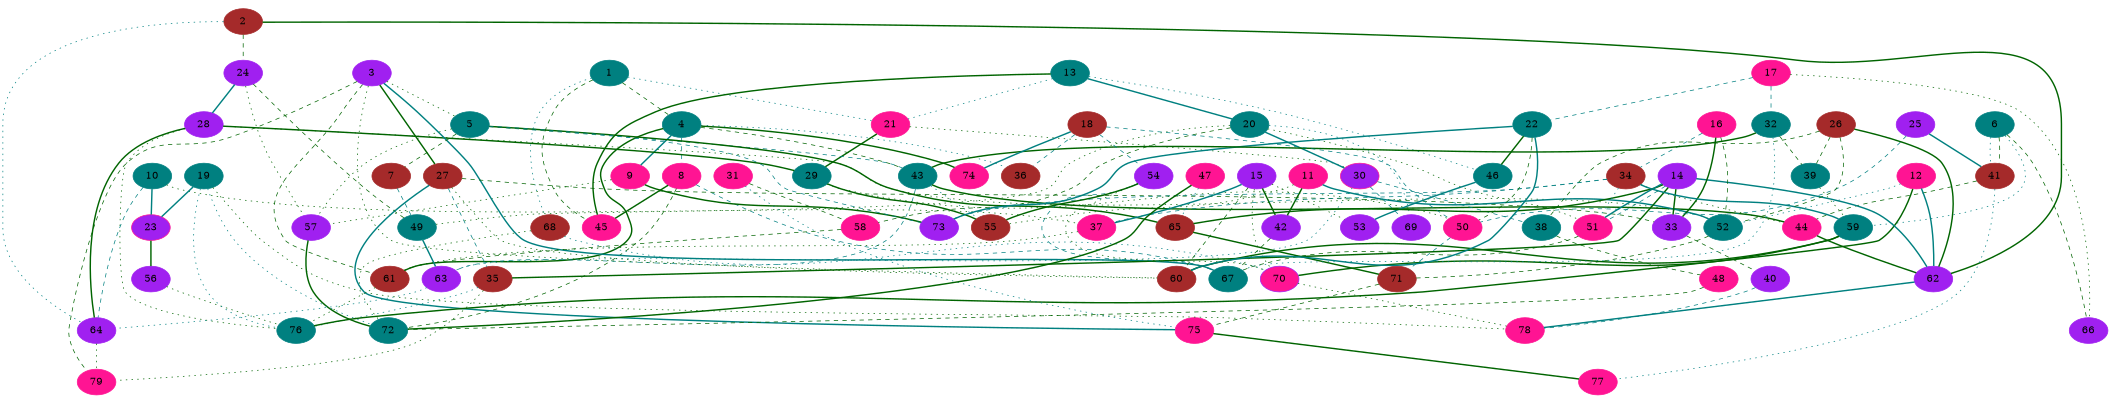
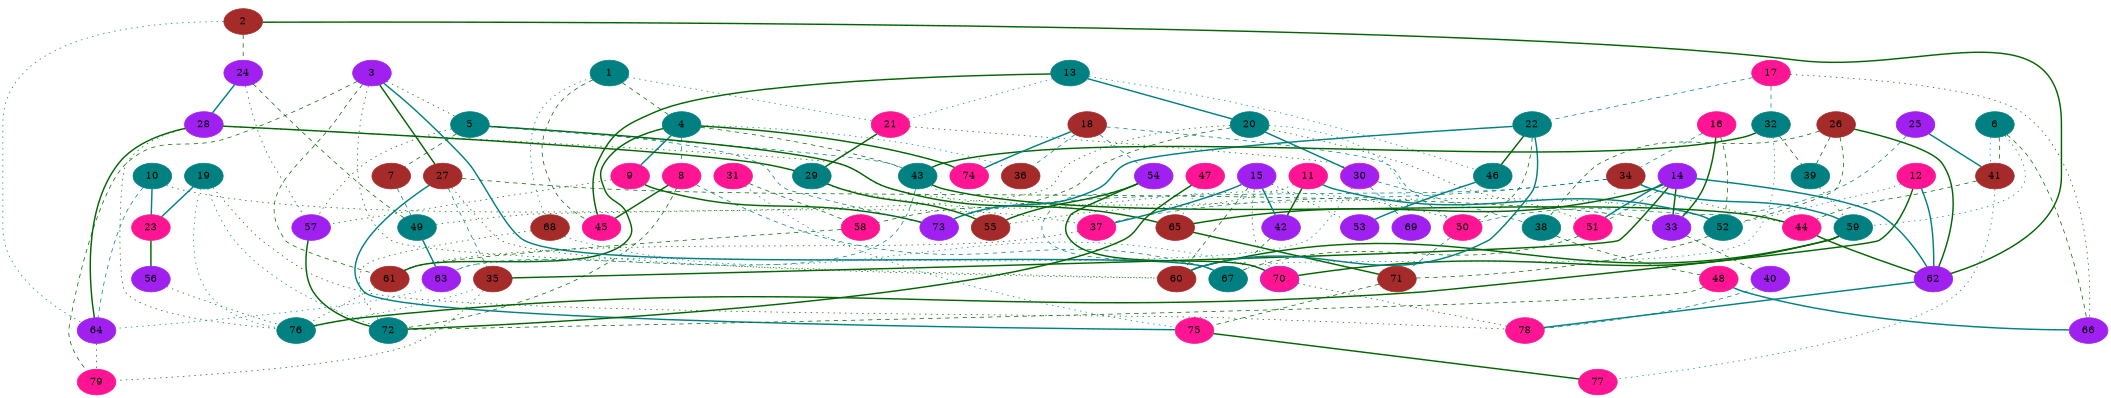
(1269, 202) -> (1269, 202)
(151, 228) -> (151, 228)
(1115, 257) -> (1115, 257)
none -> (1891, 319)
